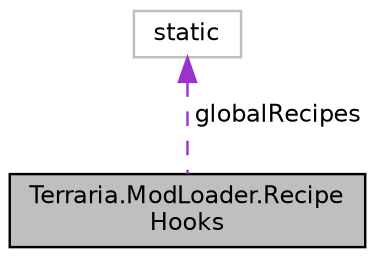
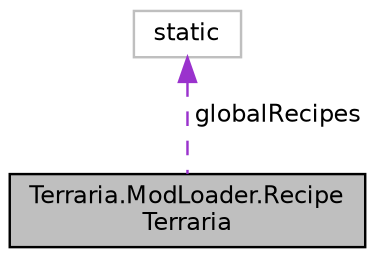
(187, 211) -> (187, 211)
